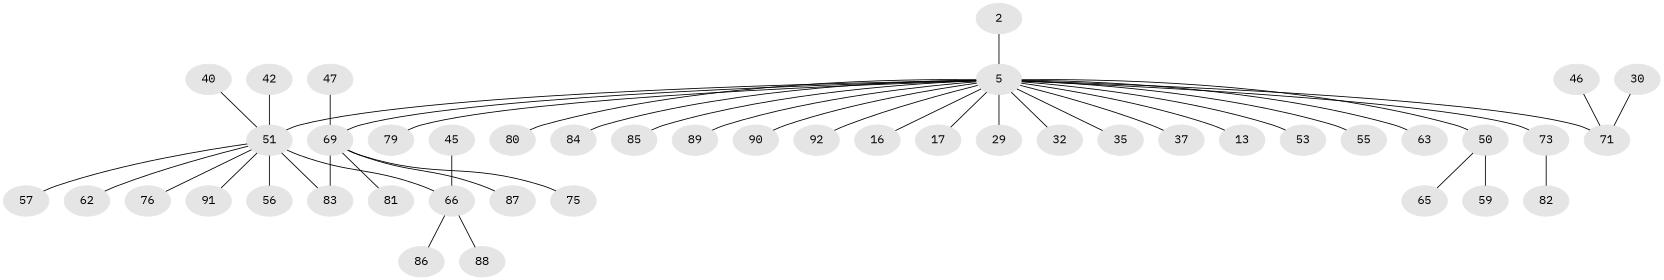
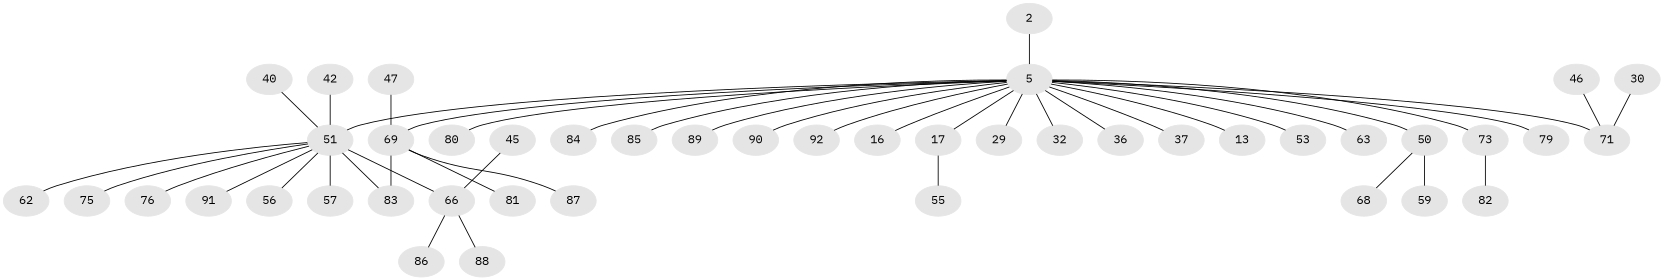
(1186, 95) -> (938, 171)
(1121, 140) -> (1121, 140)
(457, 171) -> (205, 162)
(1425, 201) -> (1364, 201)
